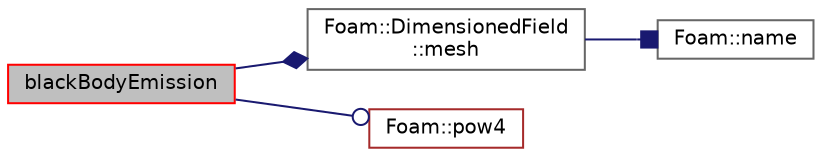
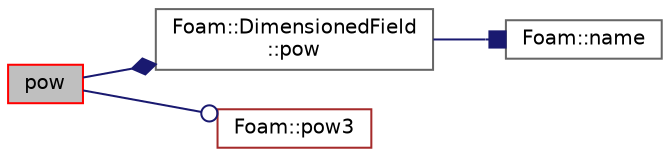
(446, 39) -> (294, 39)
(121, 84) -> (46, 84)
(446, 128) -> (294, 128)
